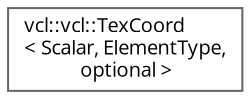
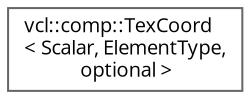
(125, 49) -> (125, 49)
